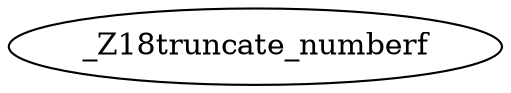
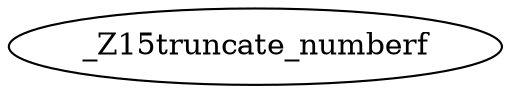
(255, 47) -> (255, 47)
